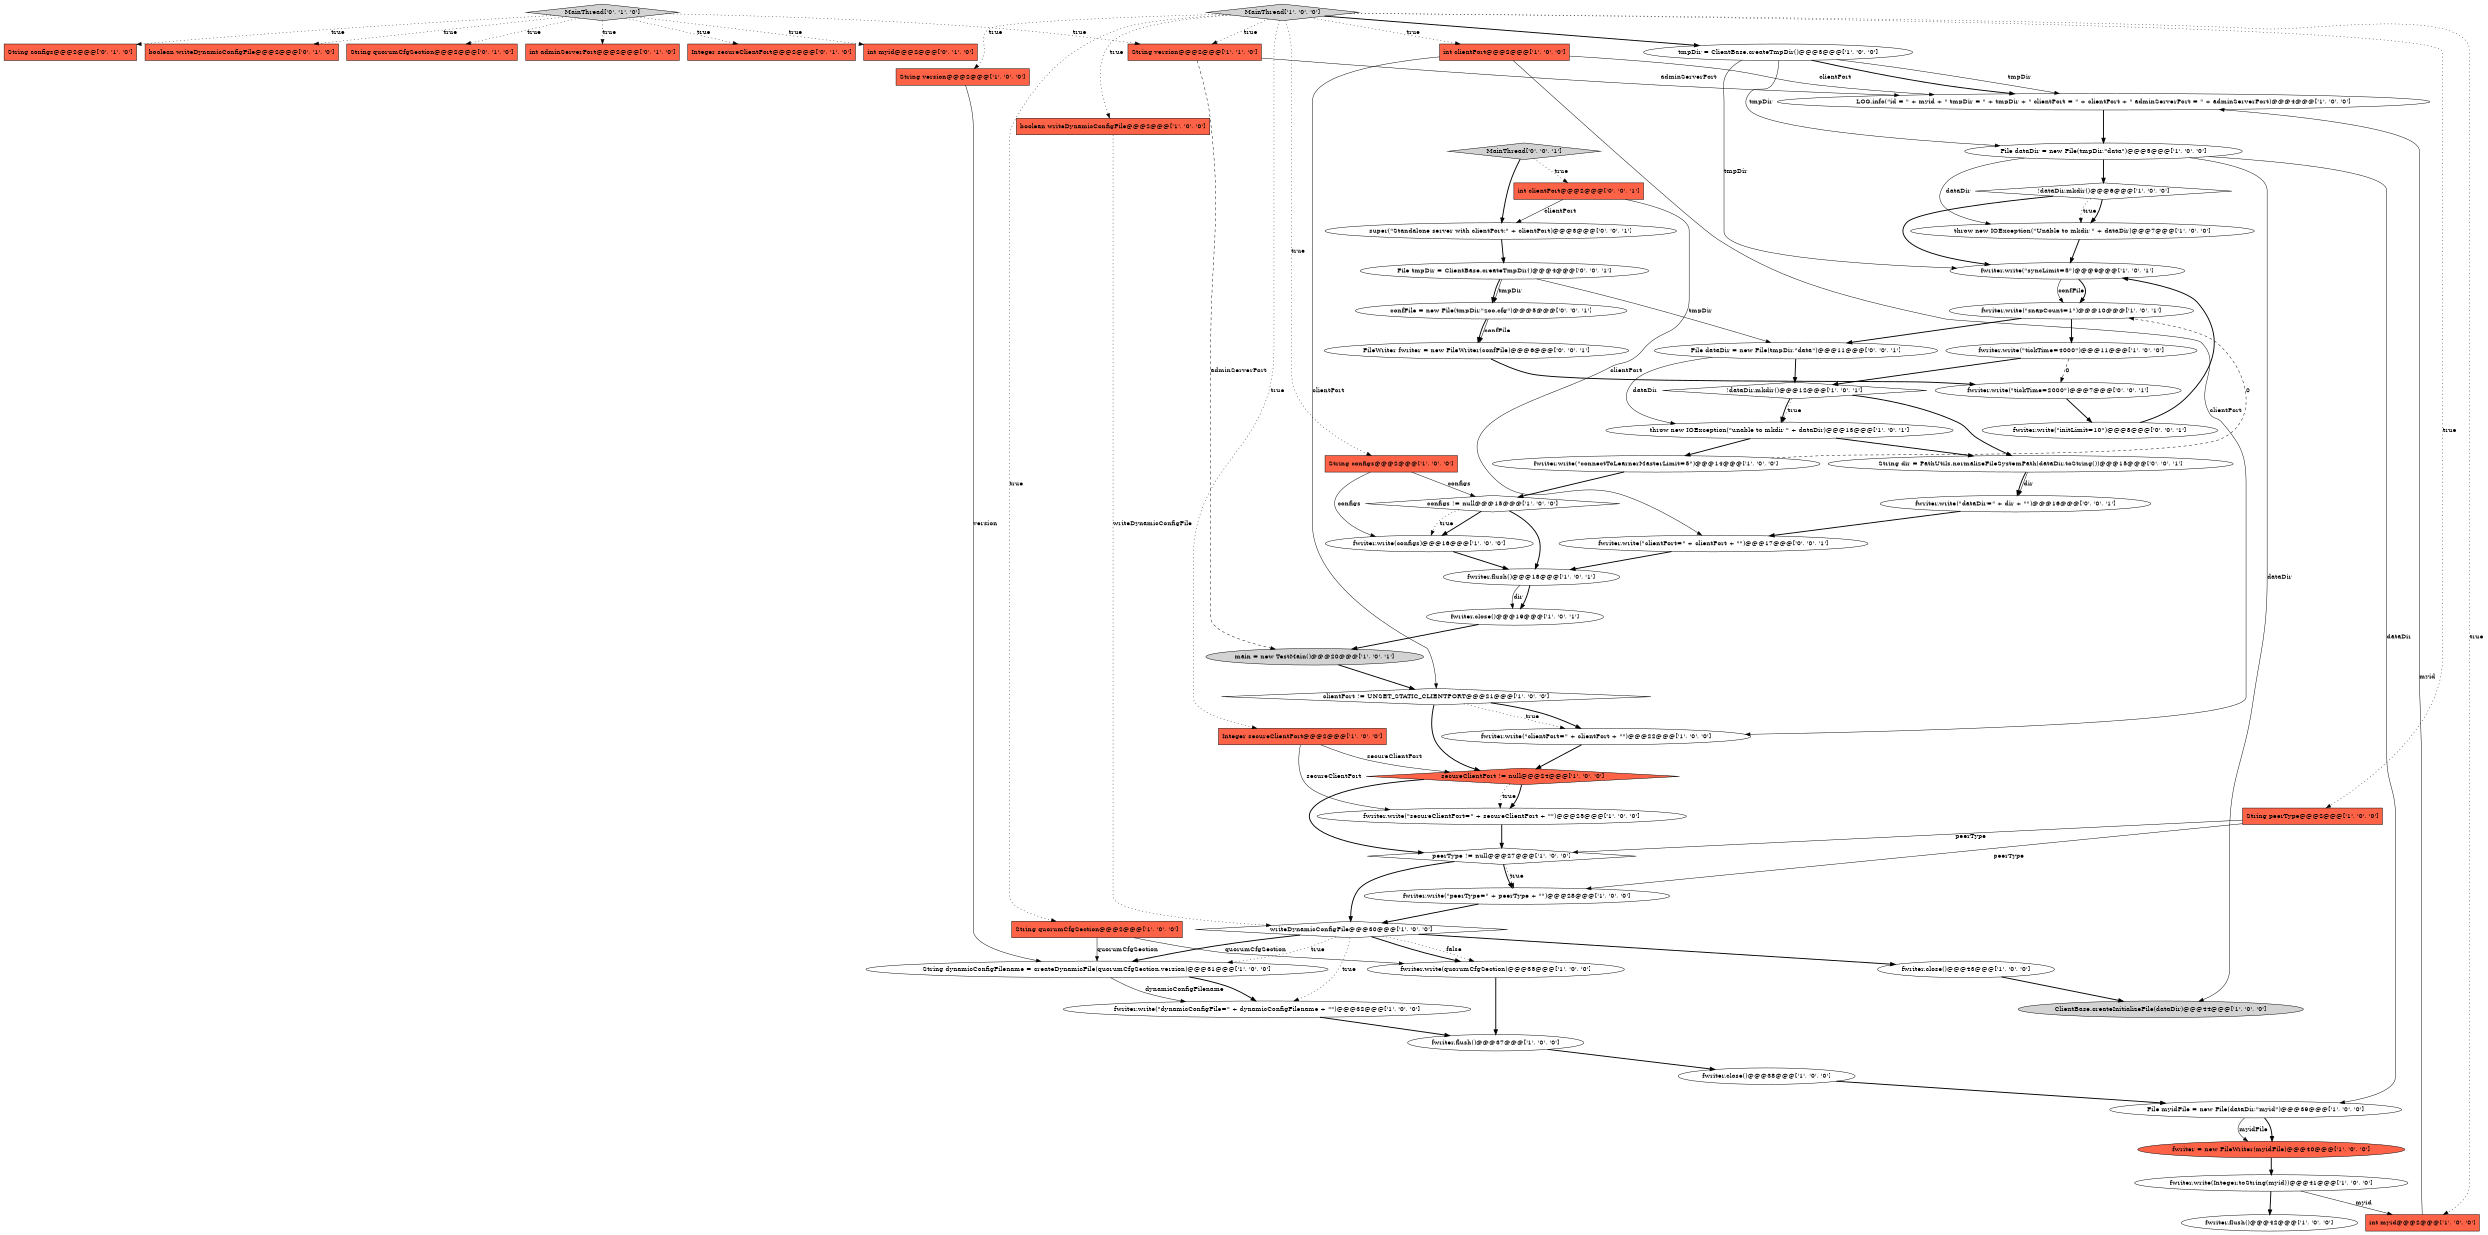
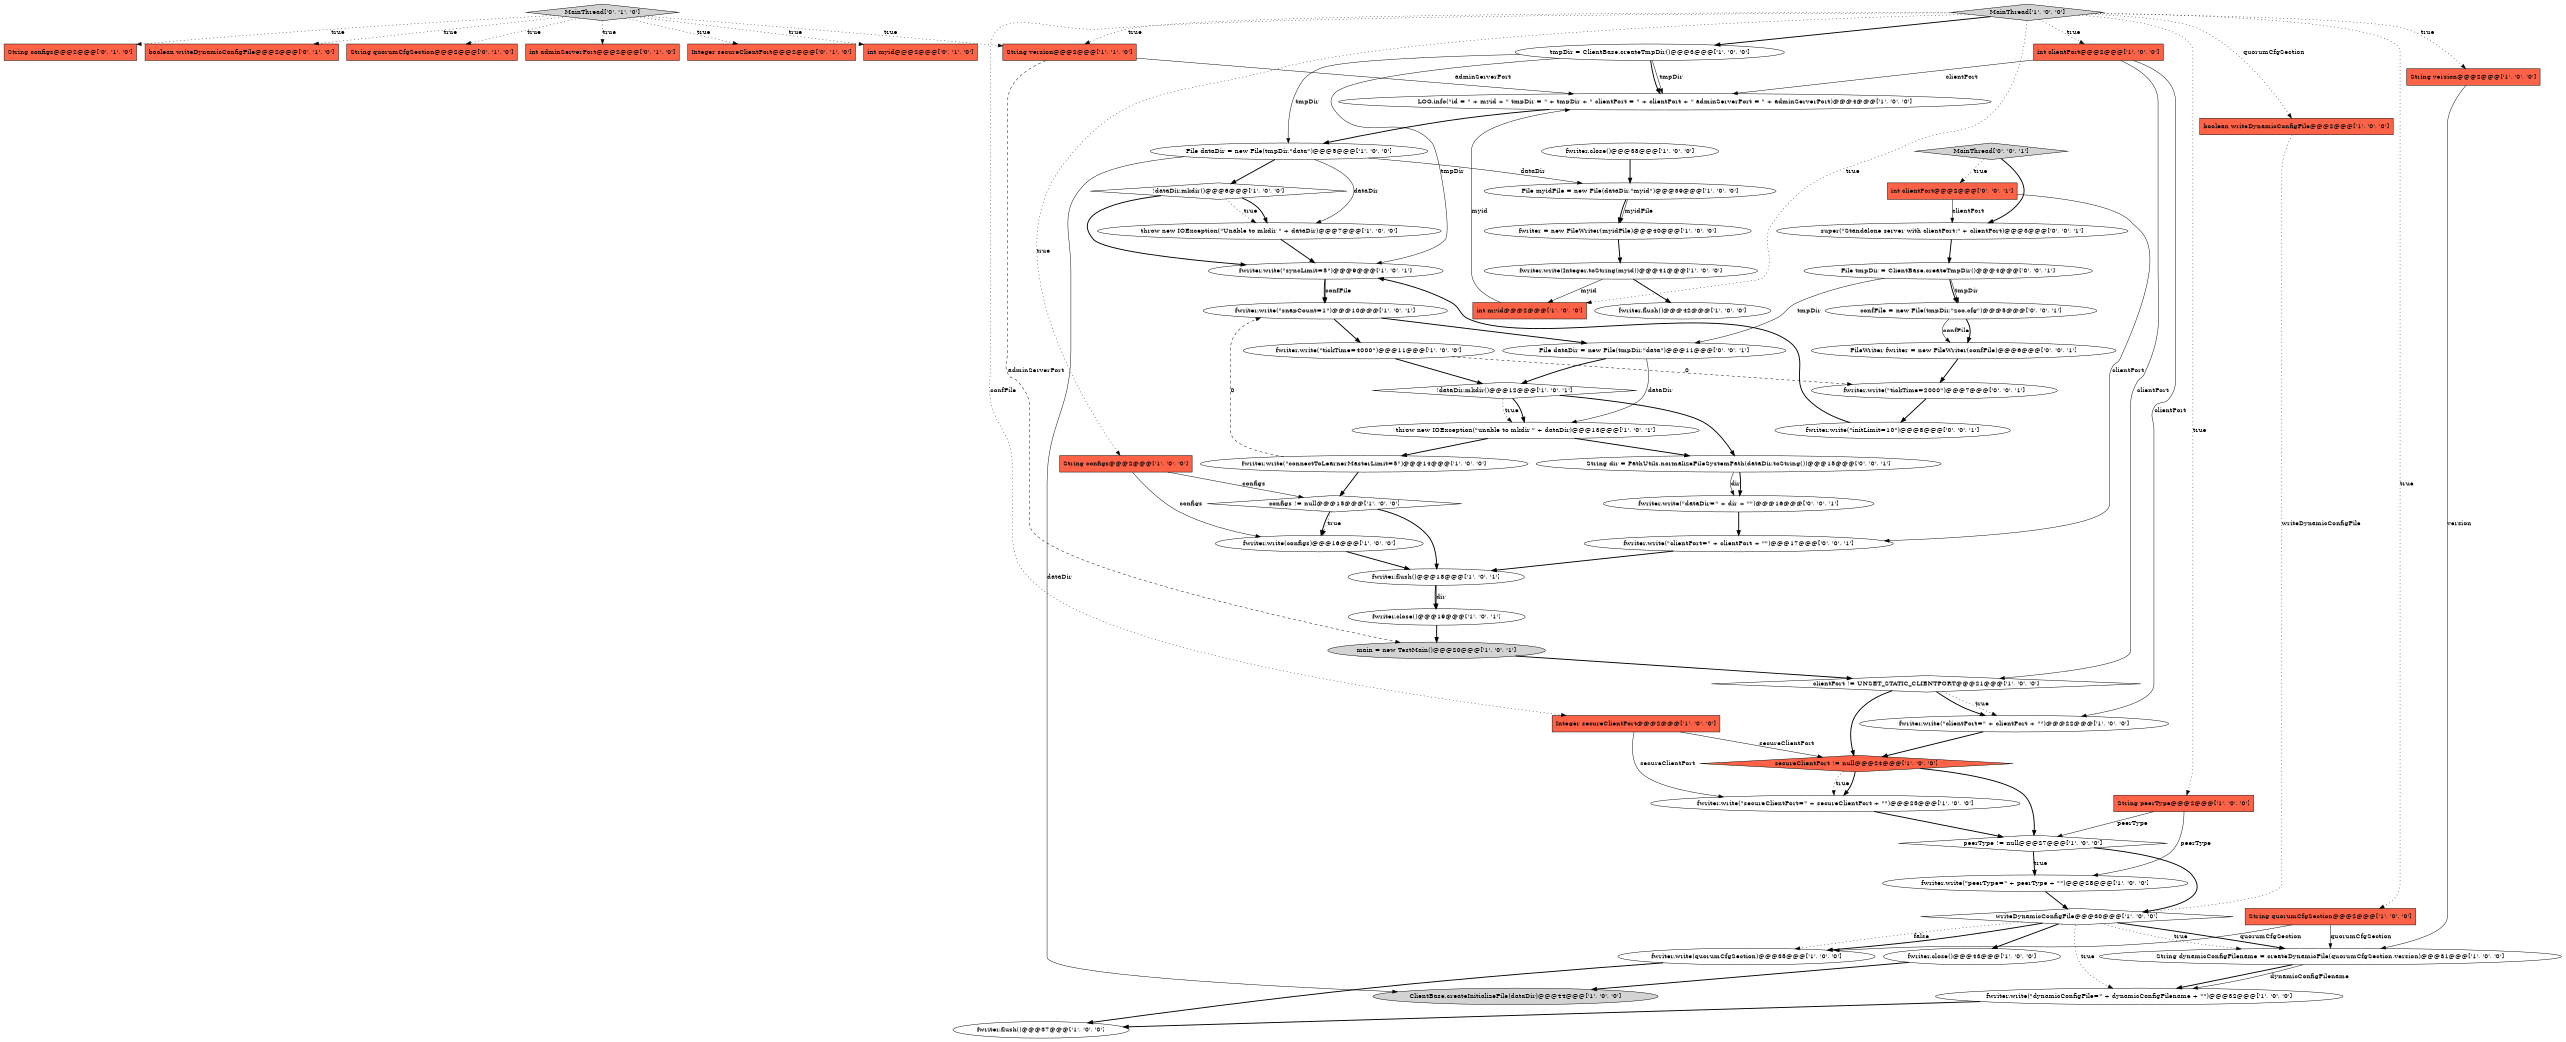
(1117, 52) -> (2274, 52)
(1278, 390) -> (1004, 390)
(1629, 1059) -> none
(2271, 1150) -> (1618, 231)
